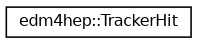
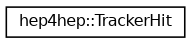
(99, 22) -> (96, 22)
